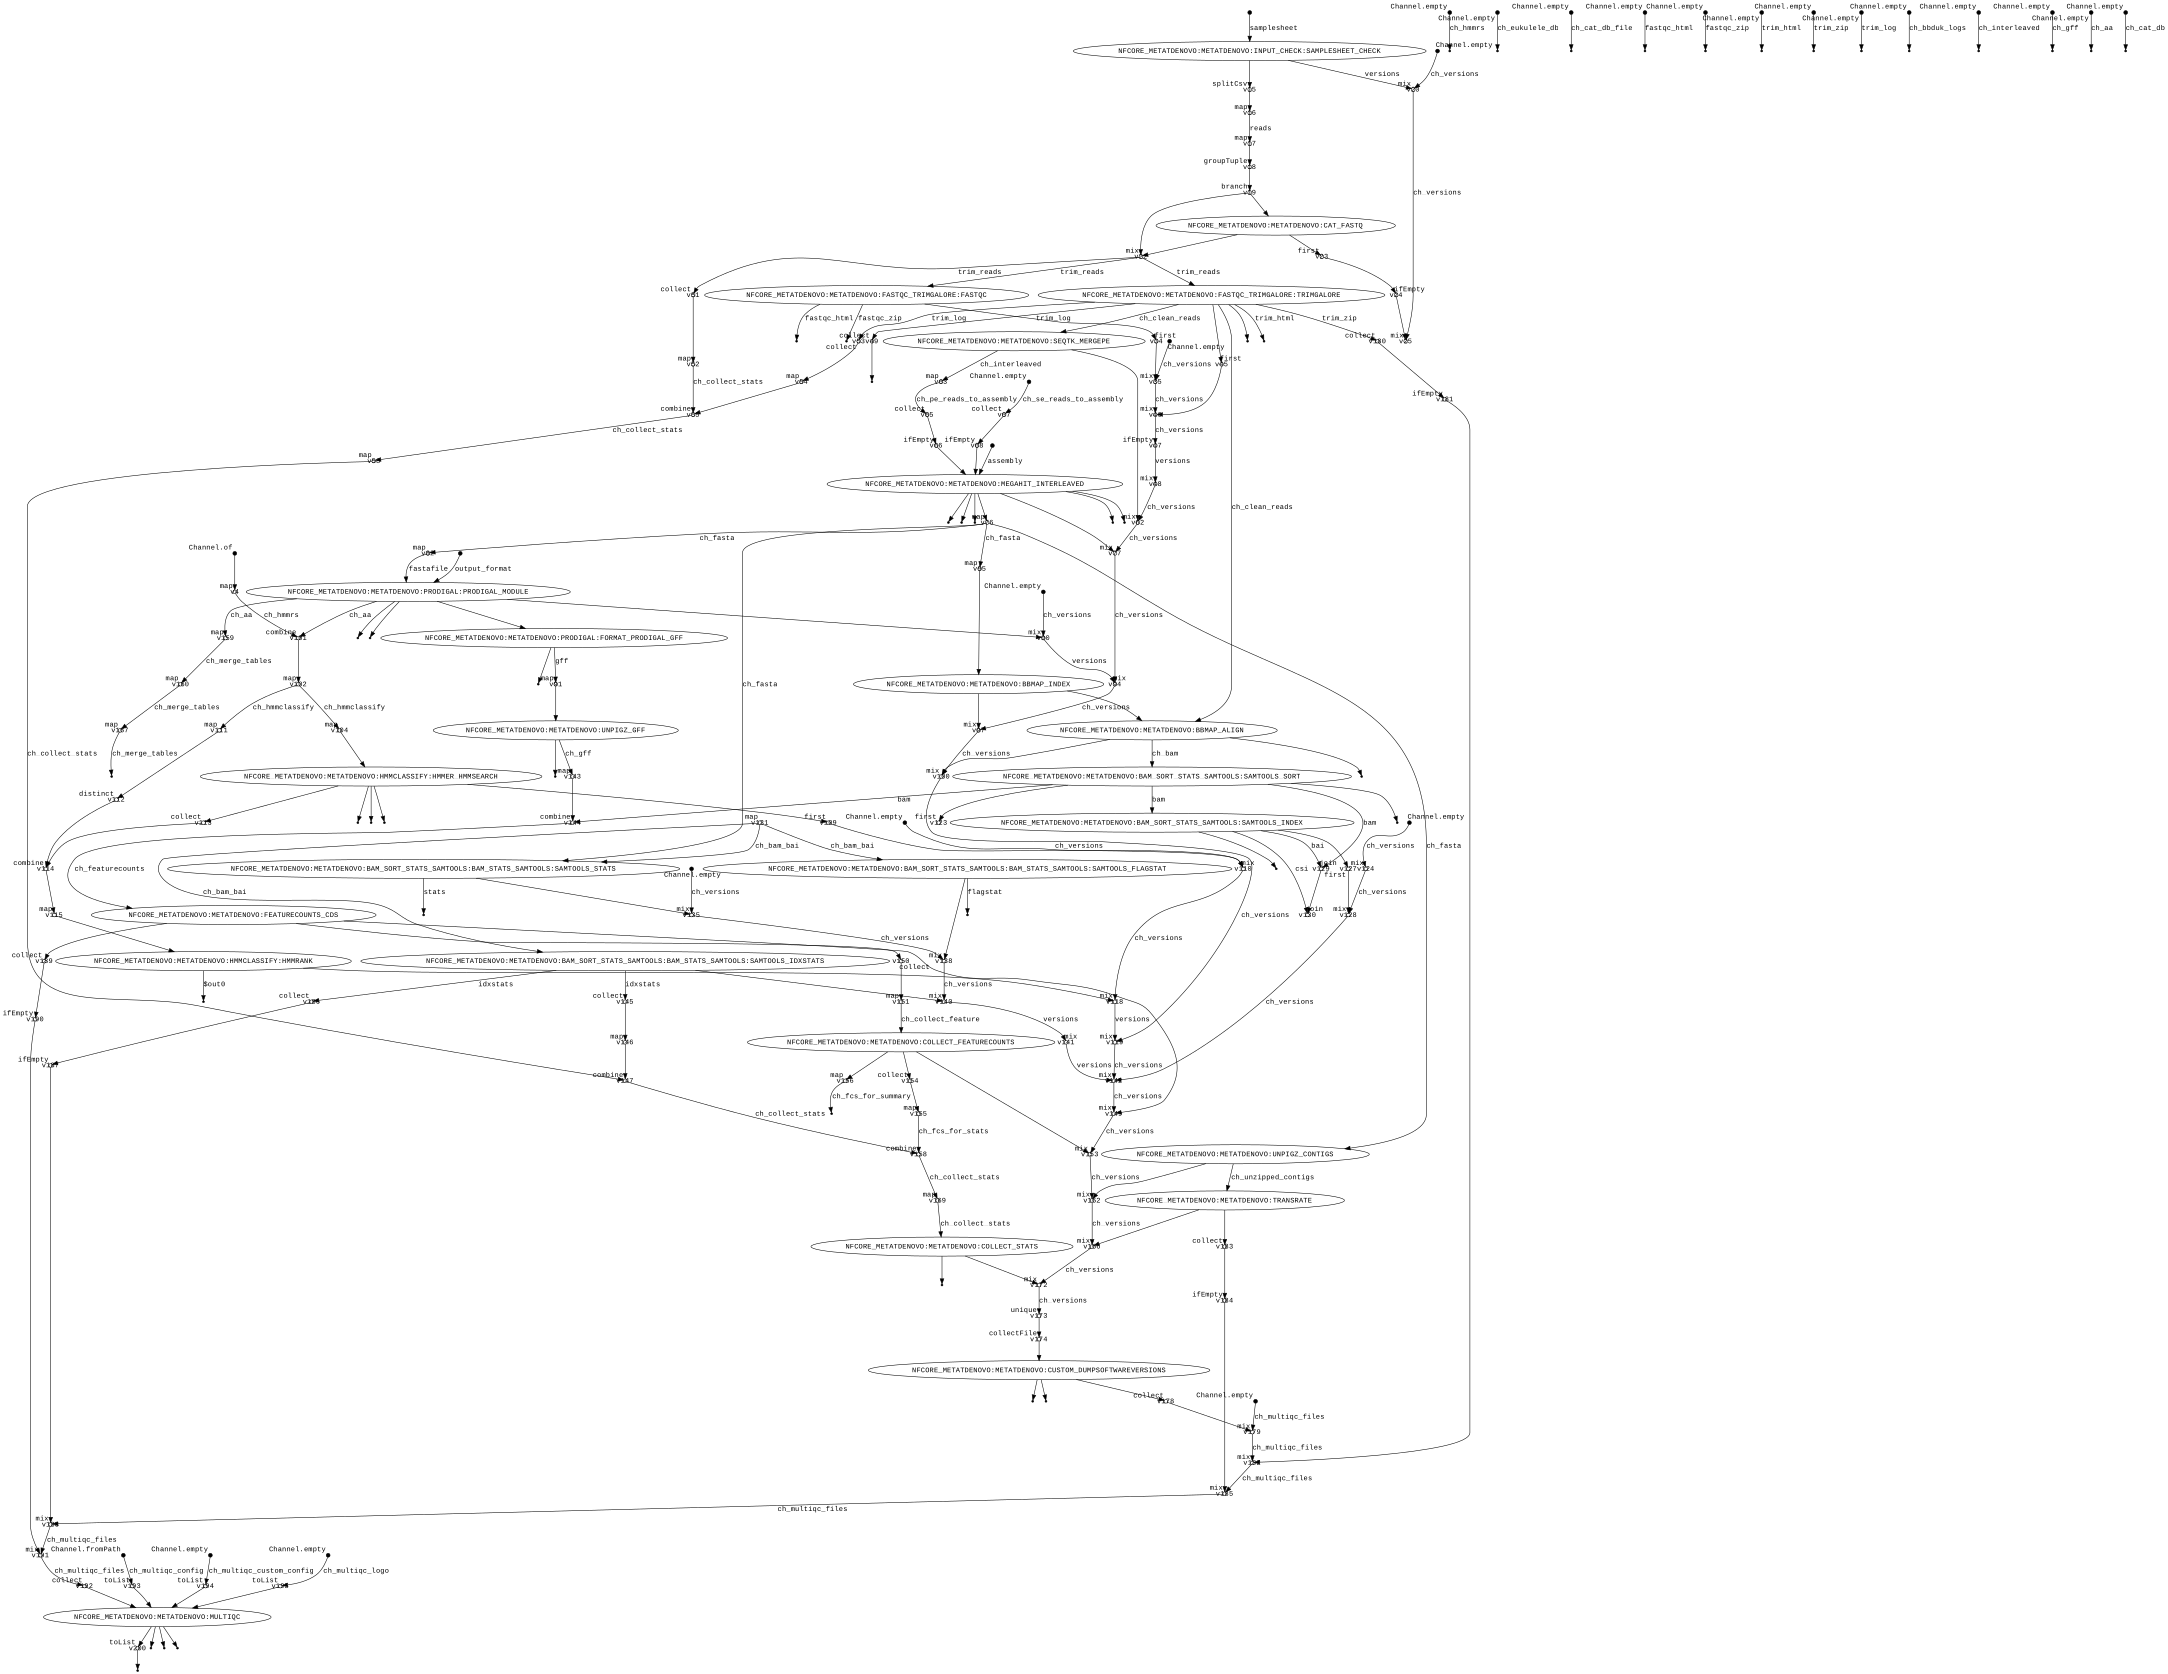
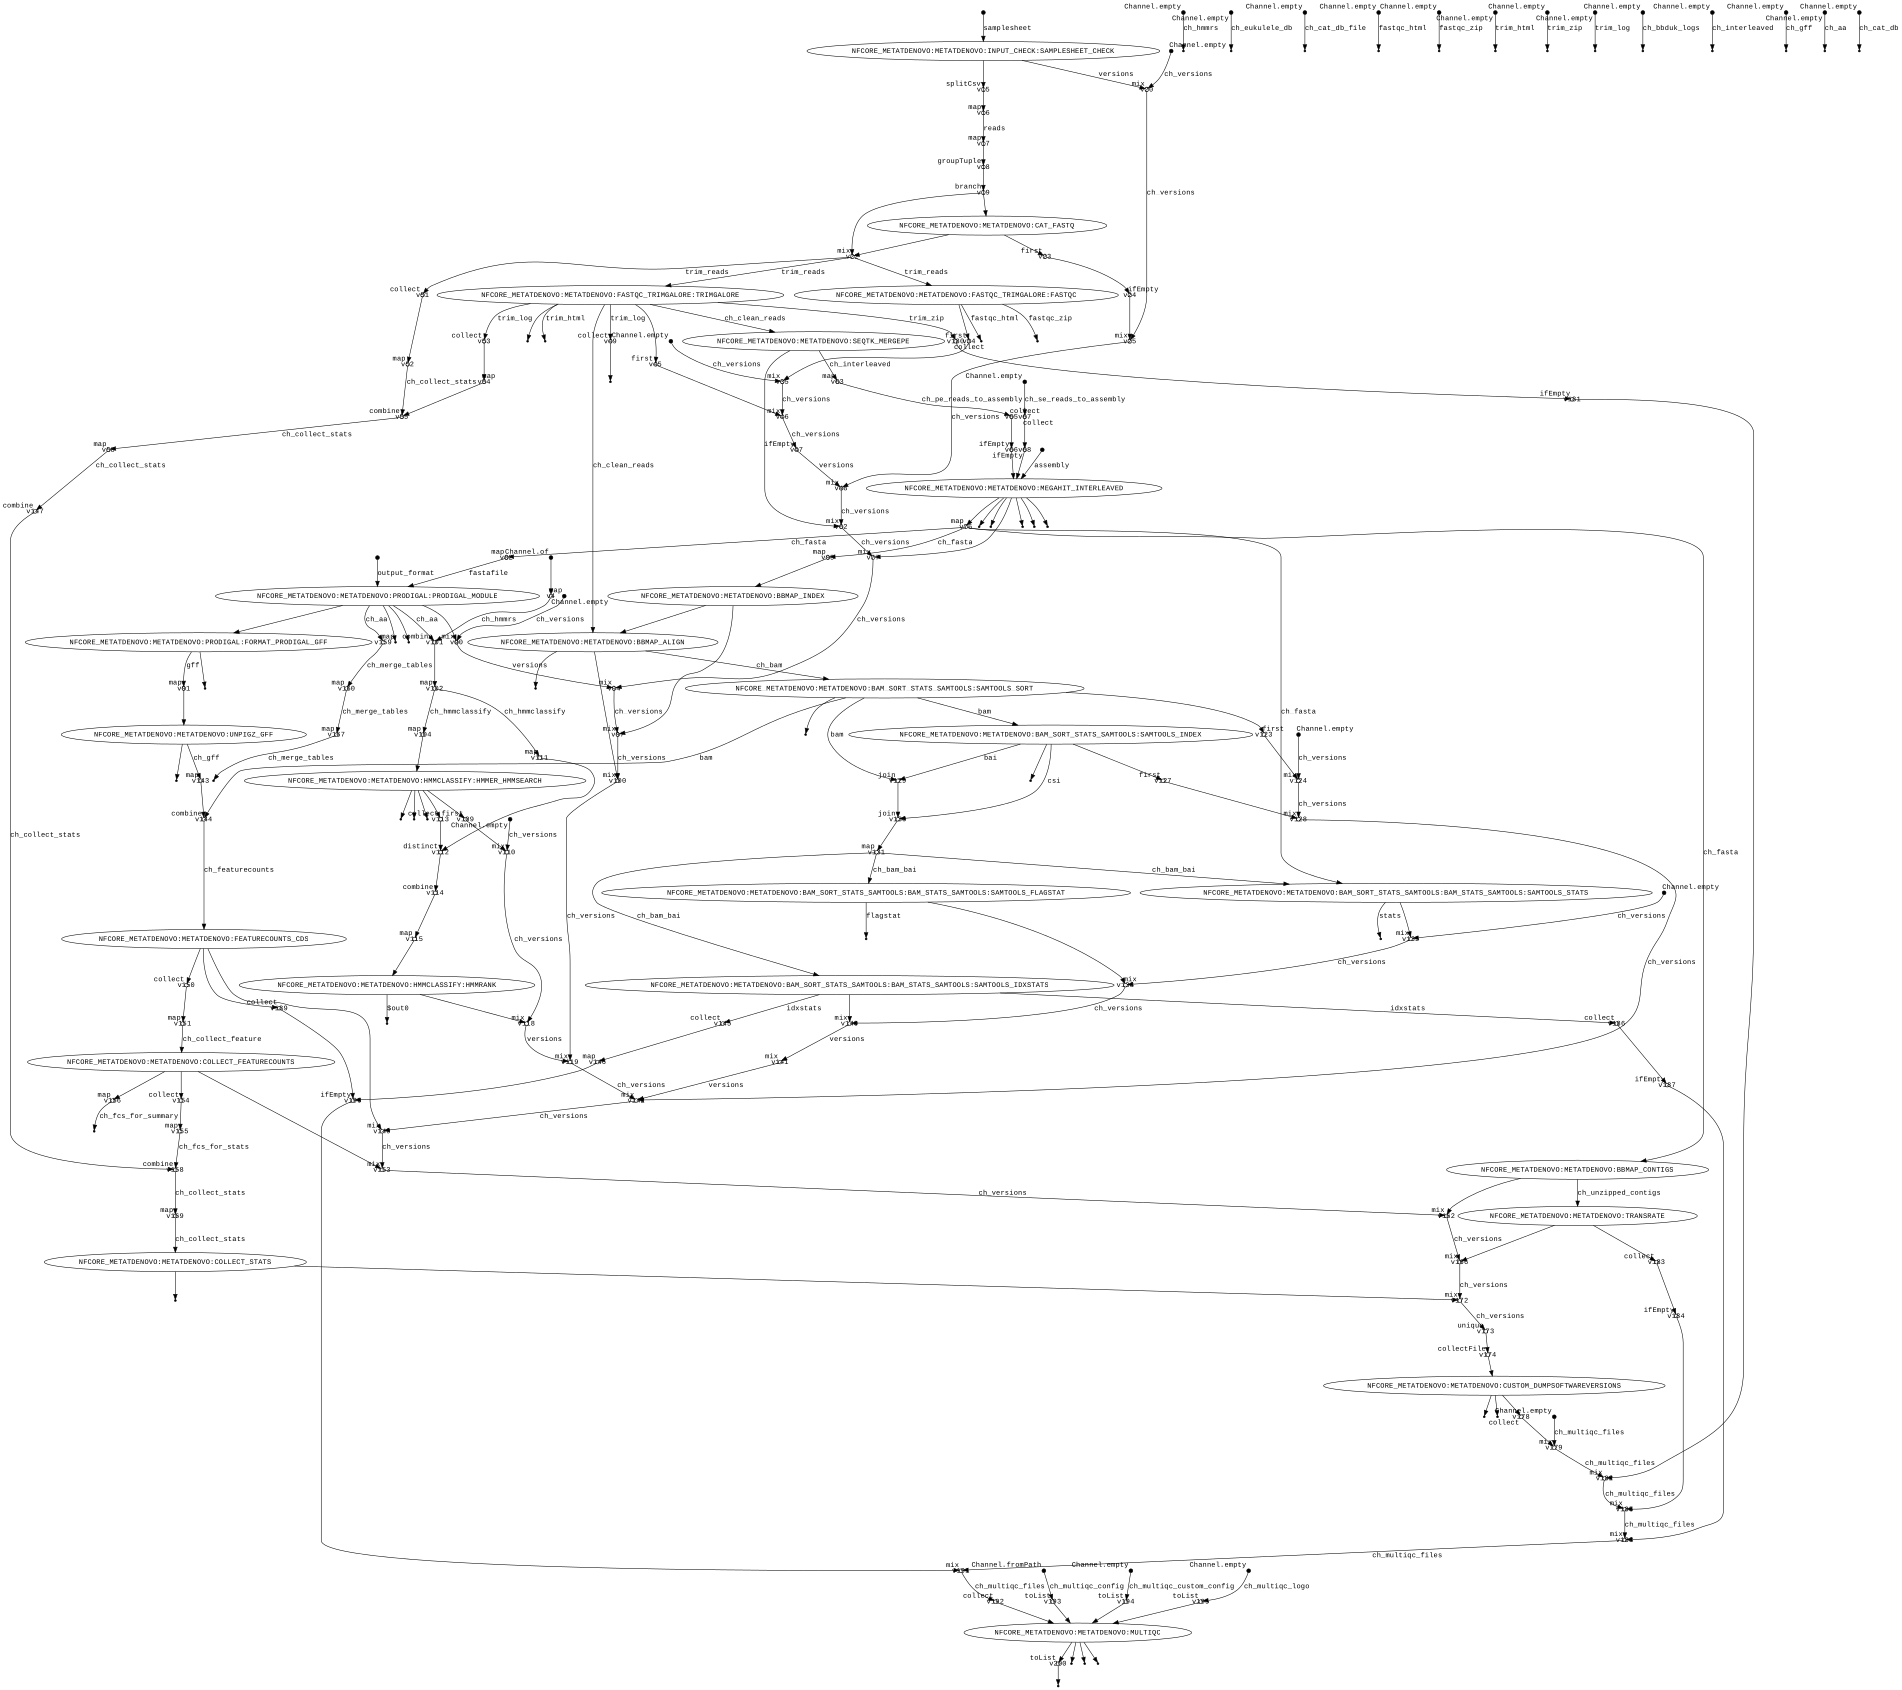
none -> (952, 385)
none -> (1278, 753)
(120, 830) -> (441, 833)
none -> (889, 833)
(625, 1059) -> (480, 1090)
(1235, 1154) -> (1578, 1170)
